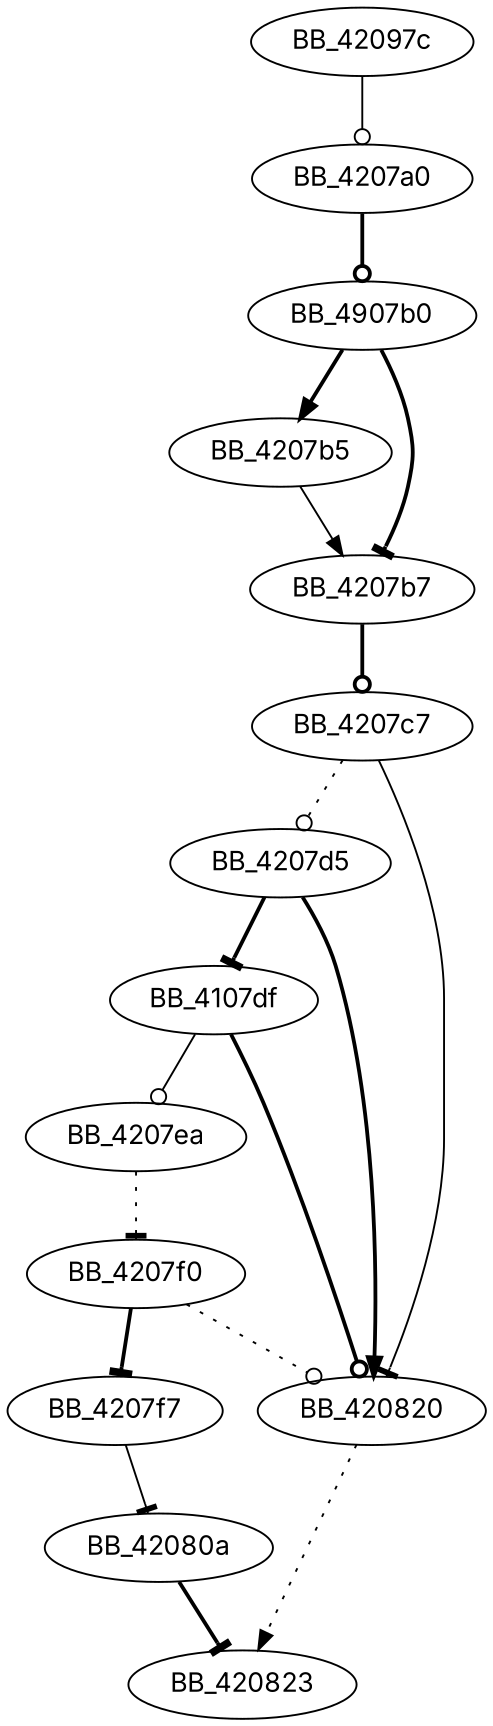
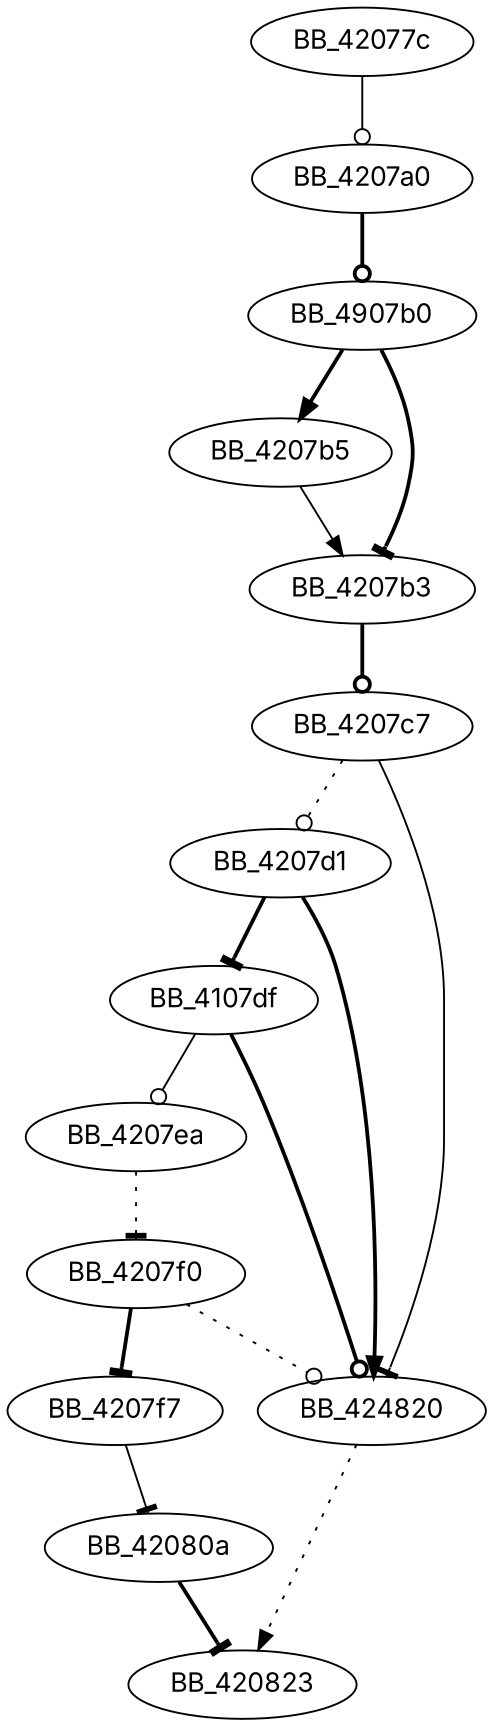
(362, 42) -> (362, 42)
(362, 589) -> (362, 589)
(281, 863) -> (281, 863)
(372, 1411) -> (372, 1411)
